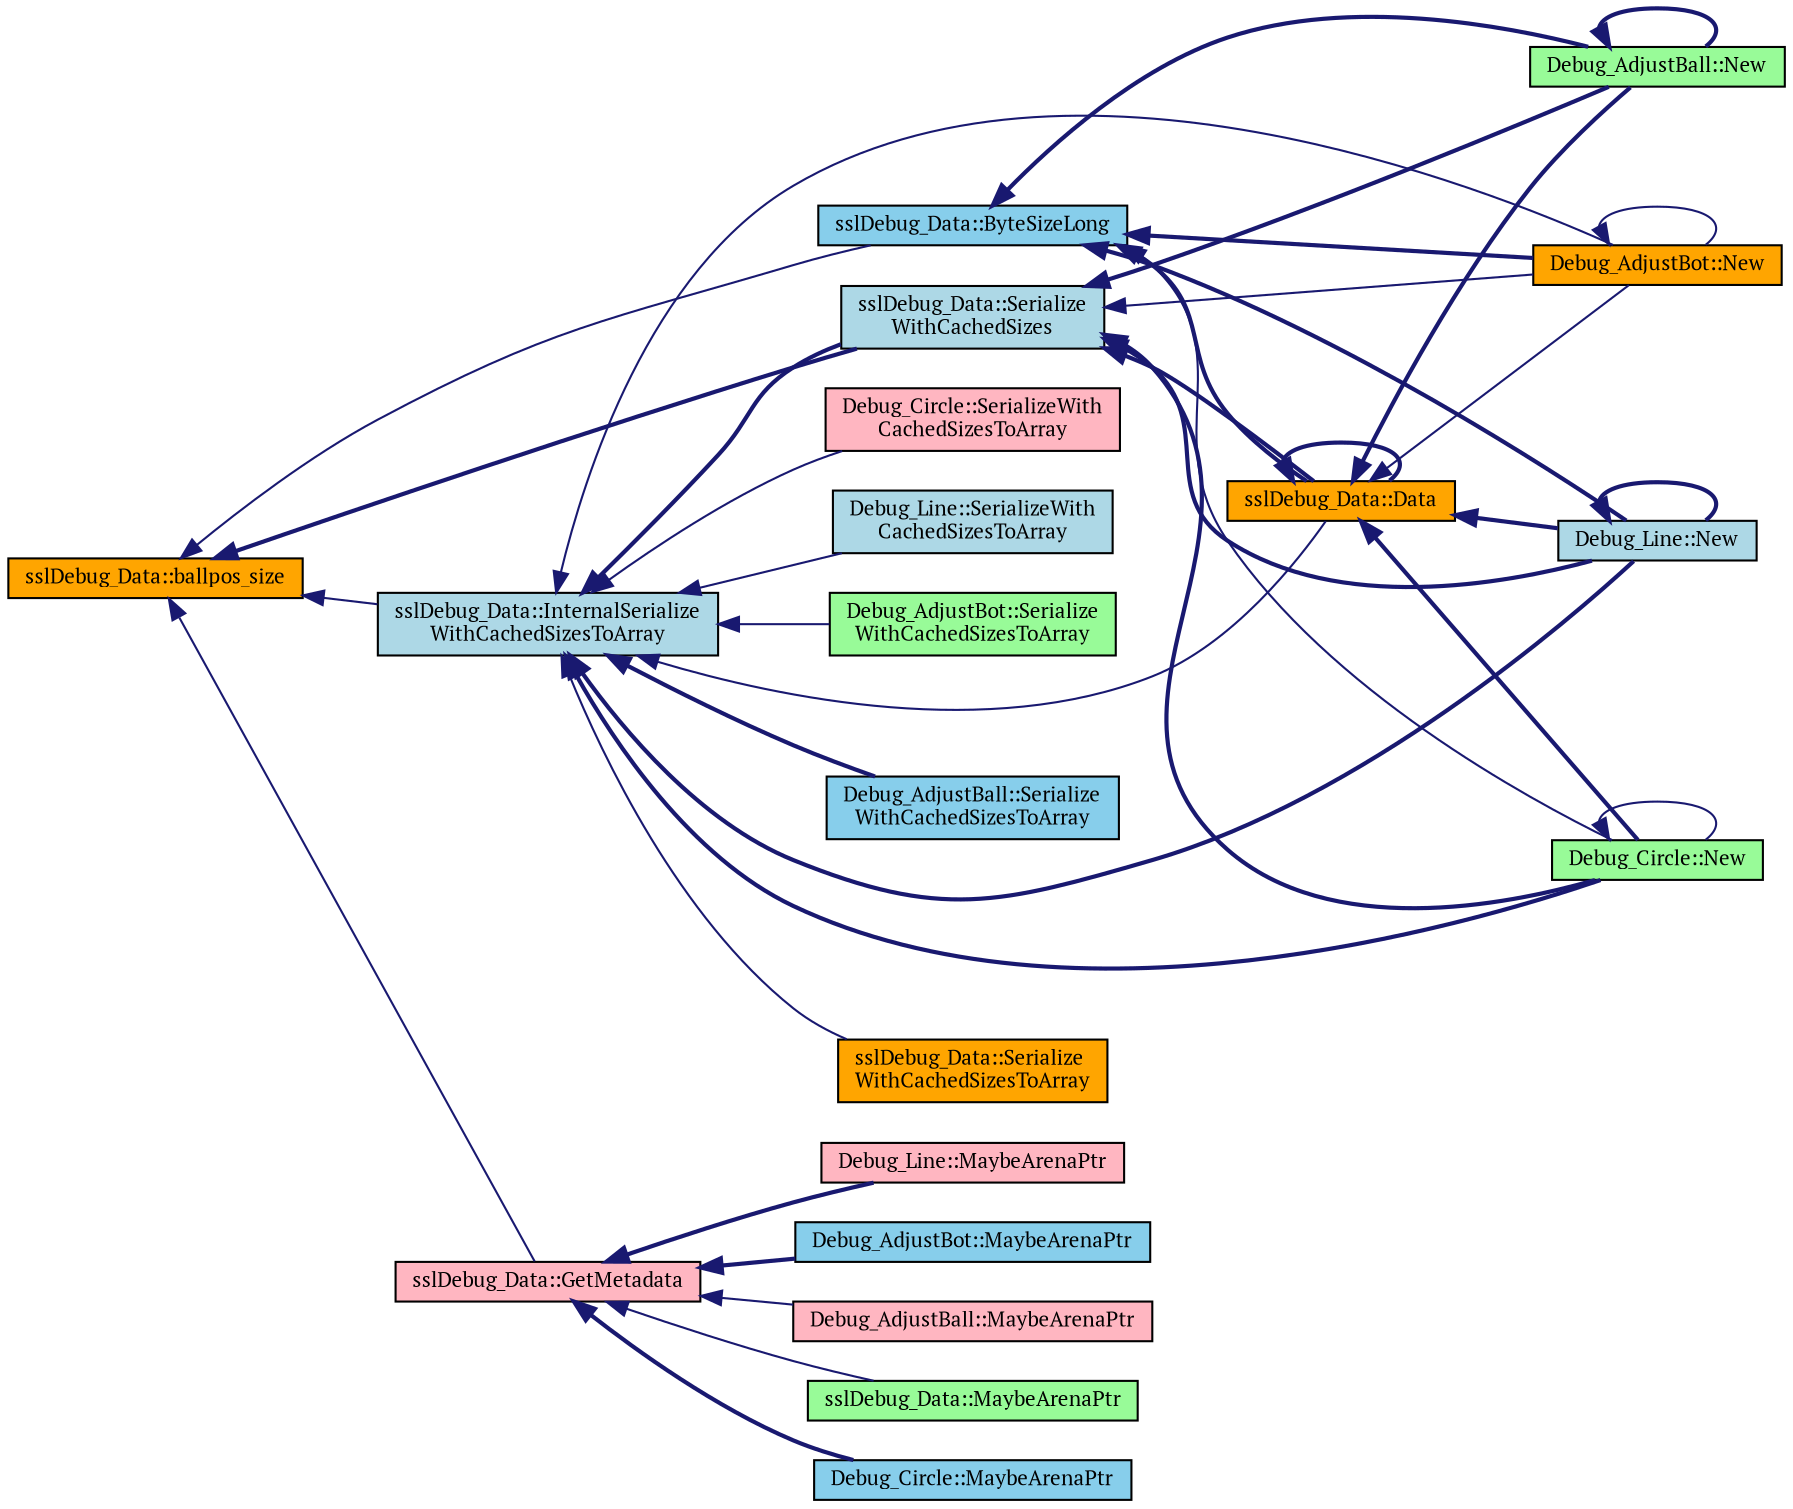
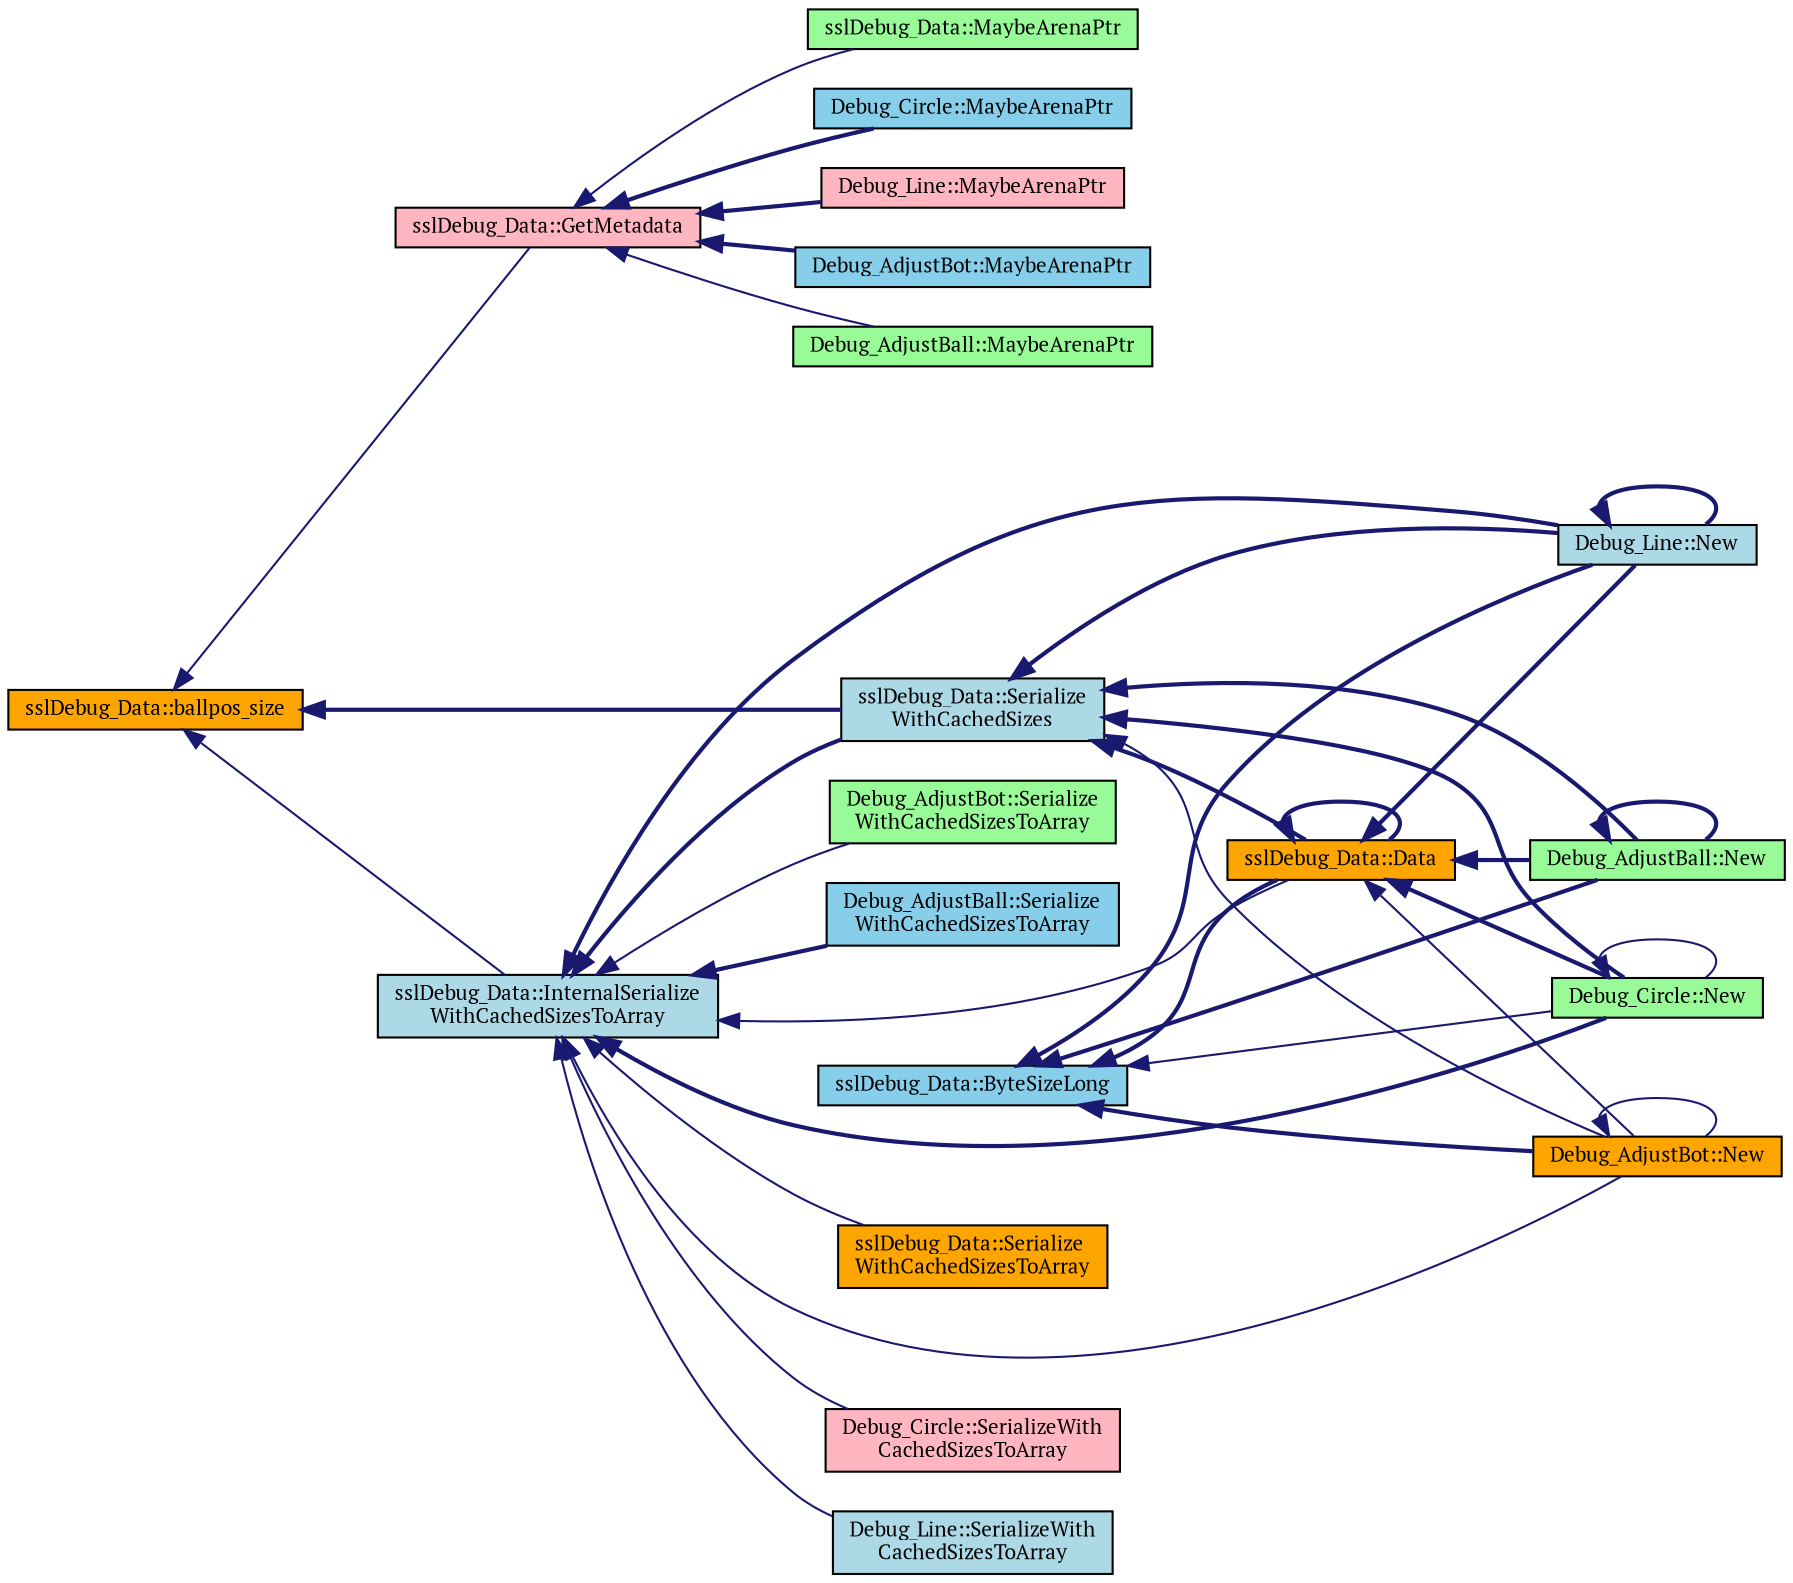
(515, 354) -> none
(973, 1321) -> (973, 347)
